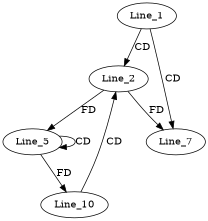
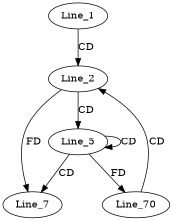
(161, 75) -> (58, 170)
(89, 110) -> (86, 110)
(74, 205) -> (136, 205)
